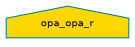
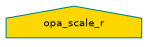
(68, 24) -> (74, 24)
